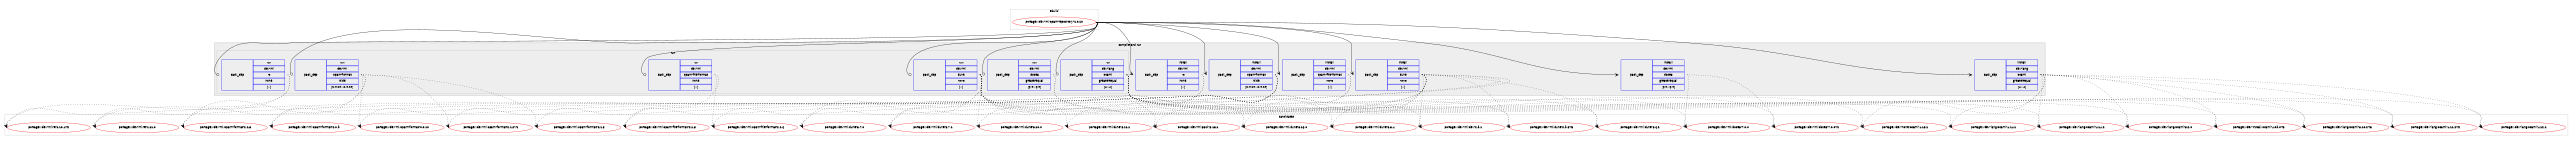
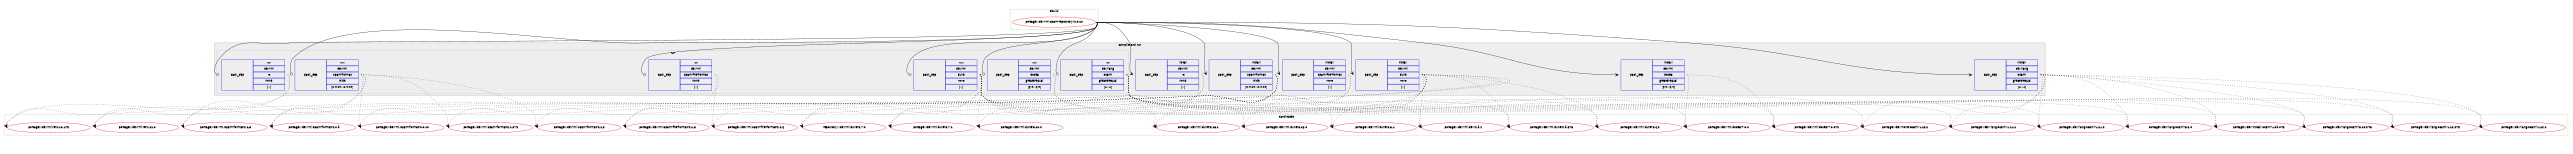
(844, 128) -> (844, 128)
(1110, 128) -> none
(1198, 128) -> (1198, 128)
